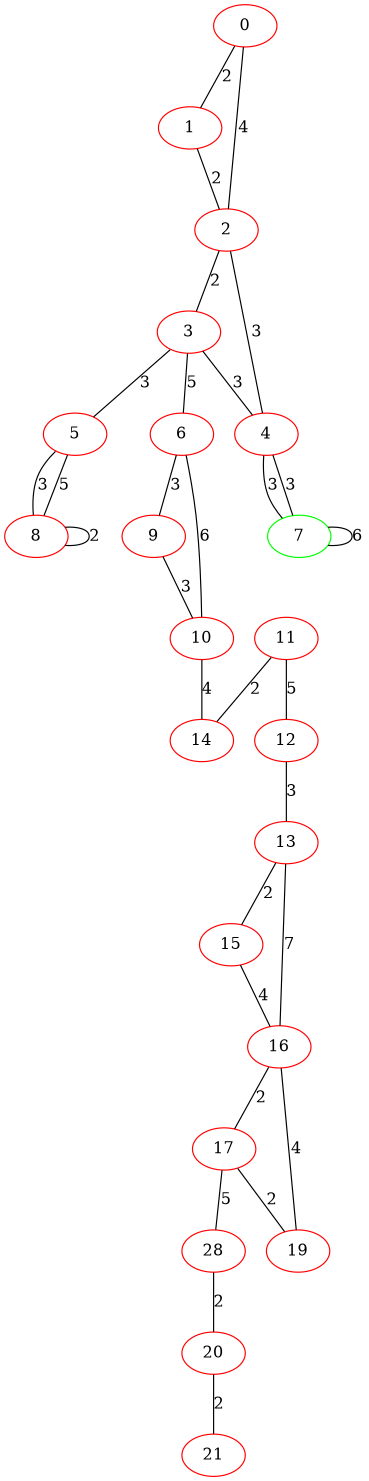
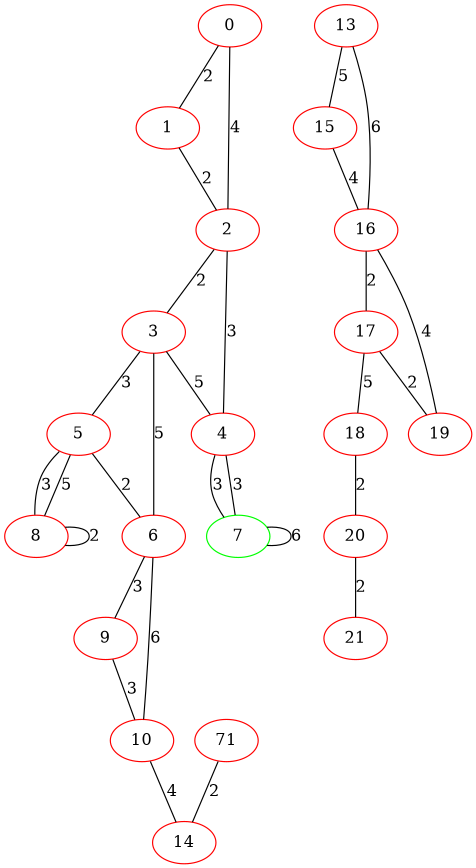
(238, 383) -> (200, 383)
none -> (116, 485)
(286, 638) -> (227, 741)
(286, 741) -> none
(269, 894) -> (344, 77)
(290, 945) -> (377, 128)
(214, 1251) -> (356, 434)
